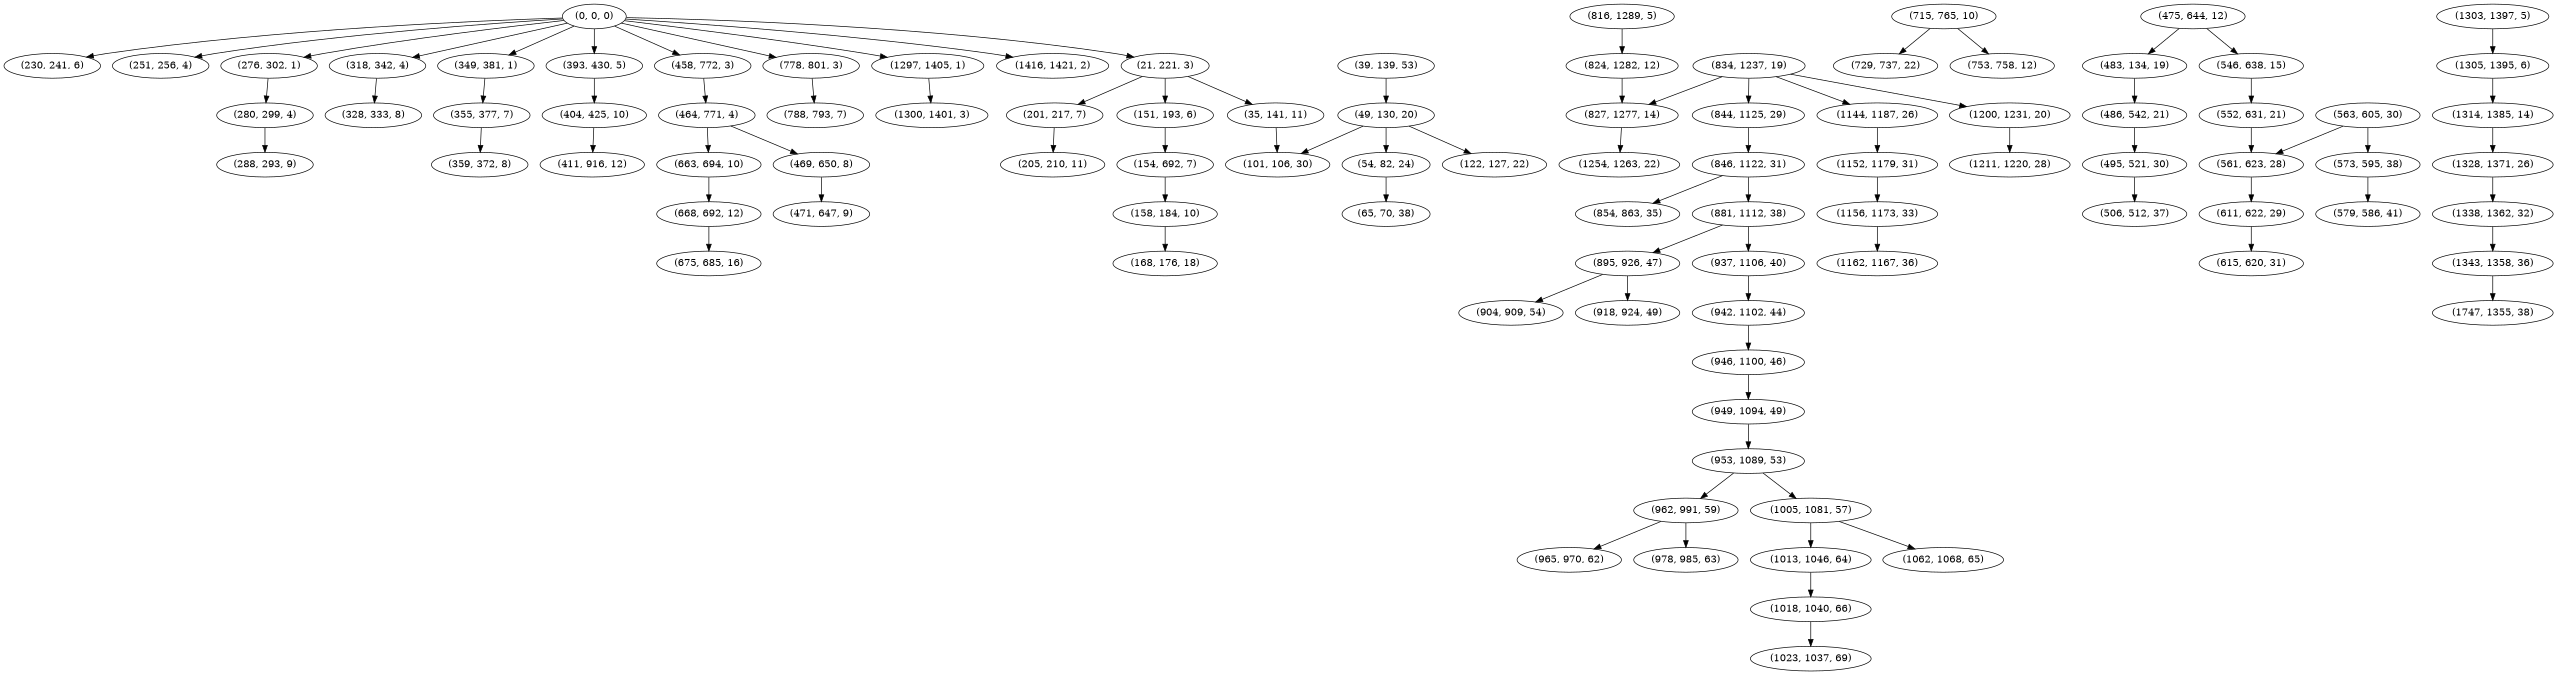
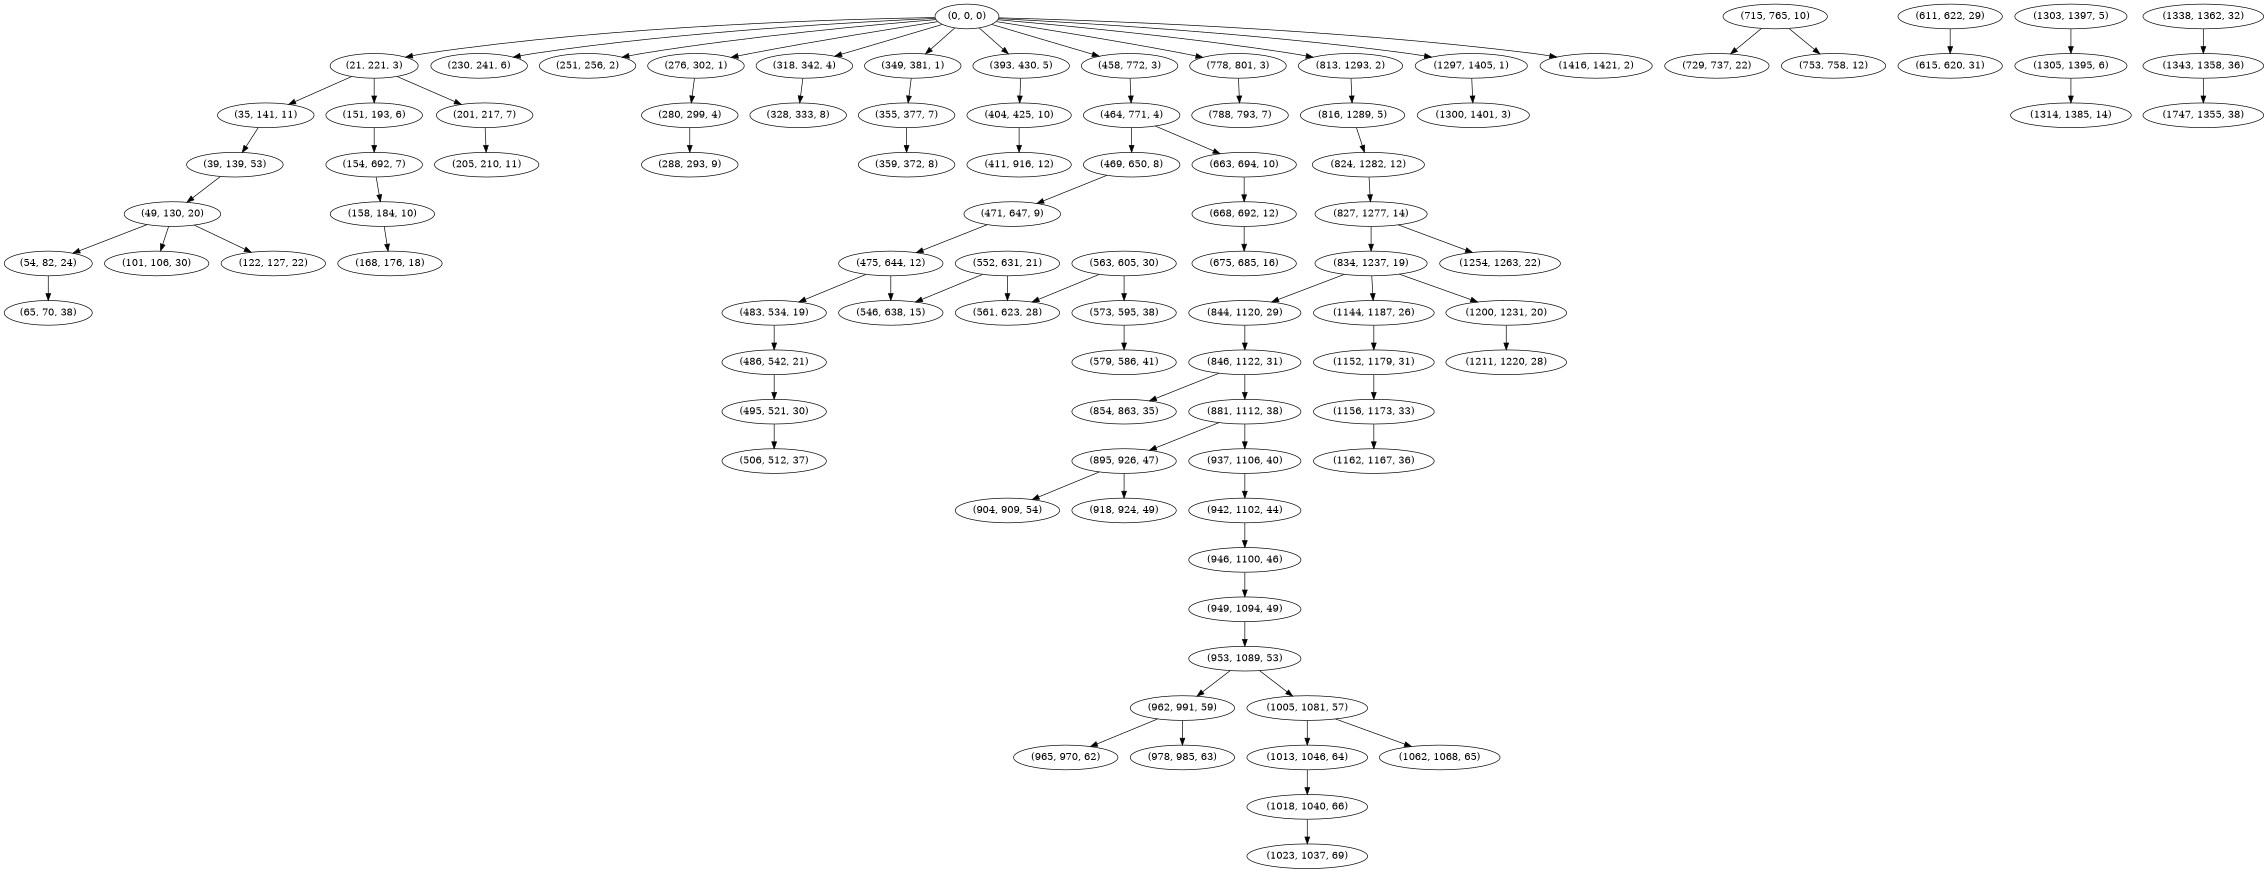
(161, 66) -> (588, 66)
none -> (1350, 66)
(2135, 66) -> (774, 313)
(2251, 87) -> (952, 287)
(1689, 89) -> (1371, 235)
(1748, 115) -> (1245, 313)
(1277, 137) -> (252, 137)
(2493, 165) -> none
(2251, 186) -> none
none -> (955, 237)
